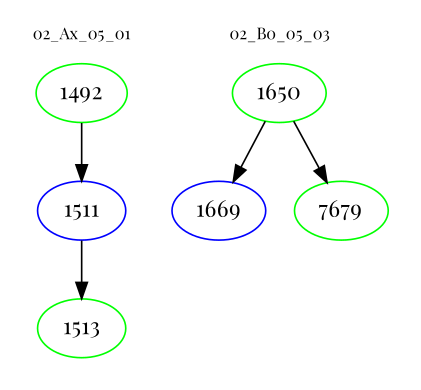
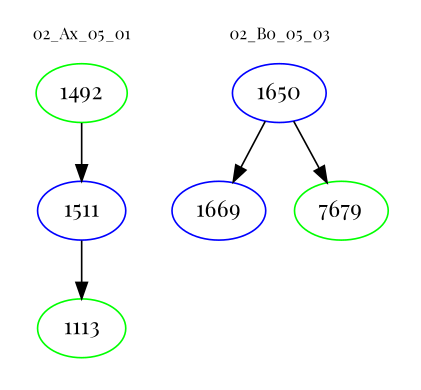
(279, 93) -> (279, 93)
(82, 328) -> (82, 328)
